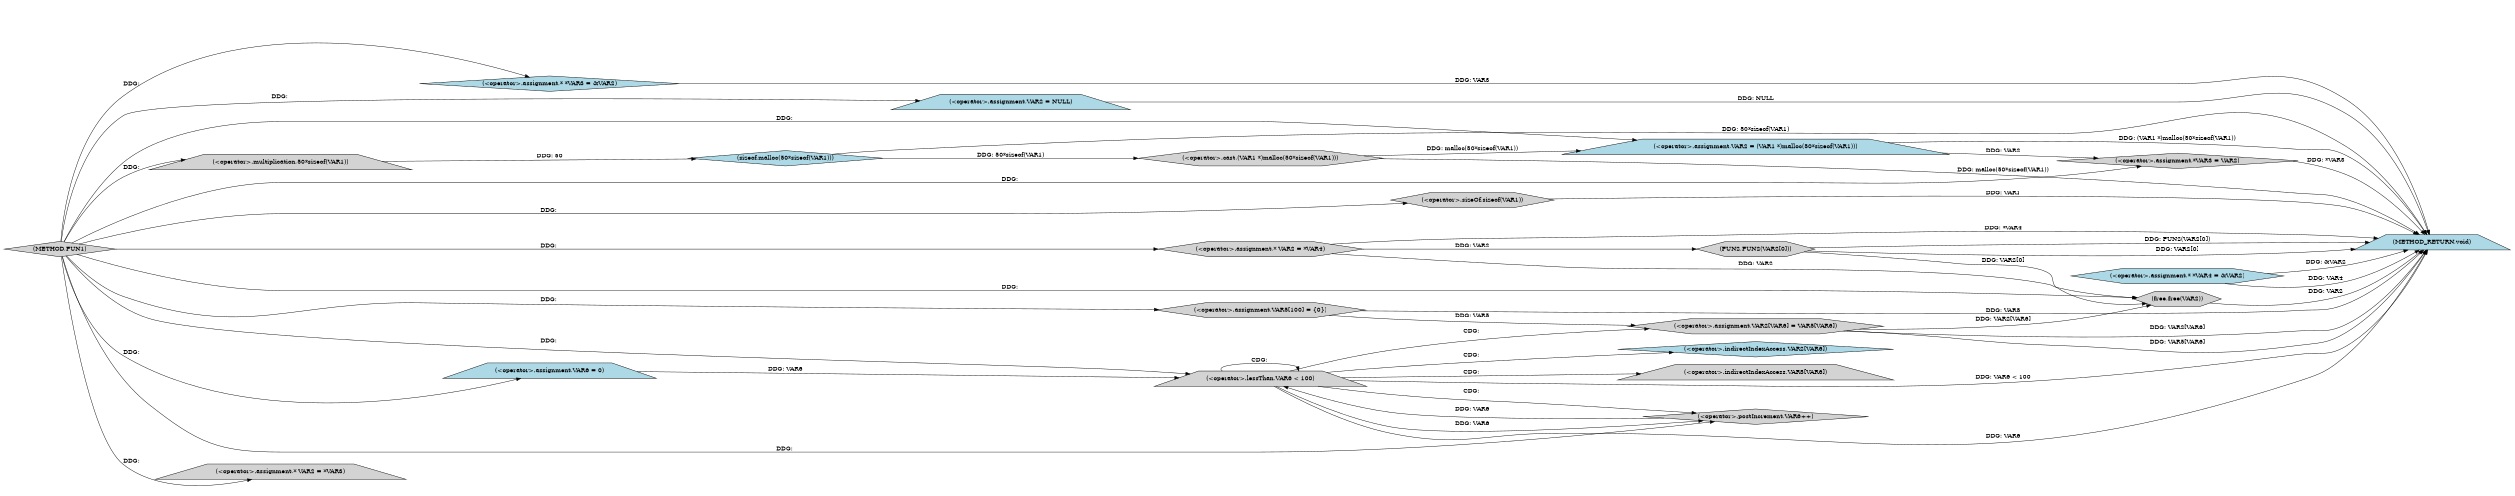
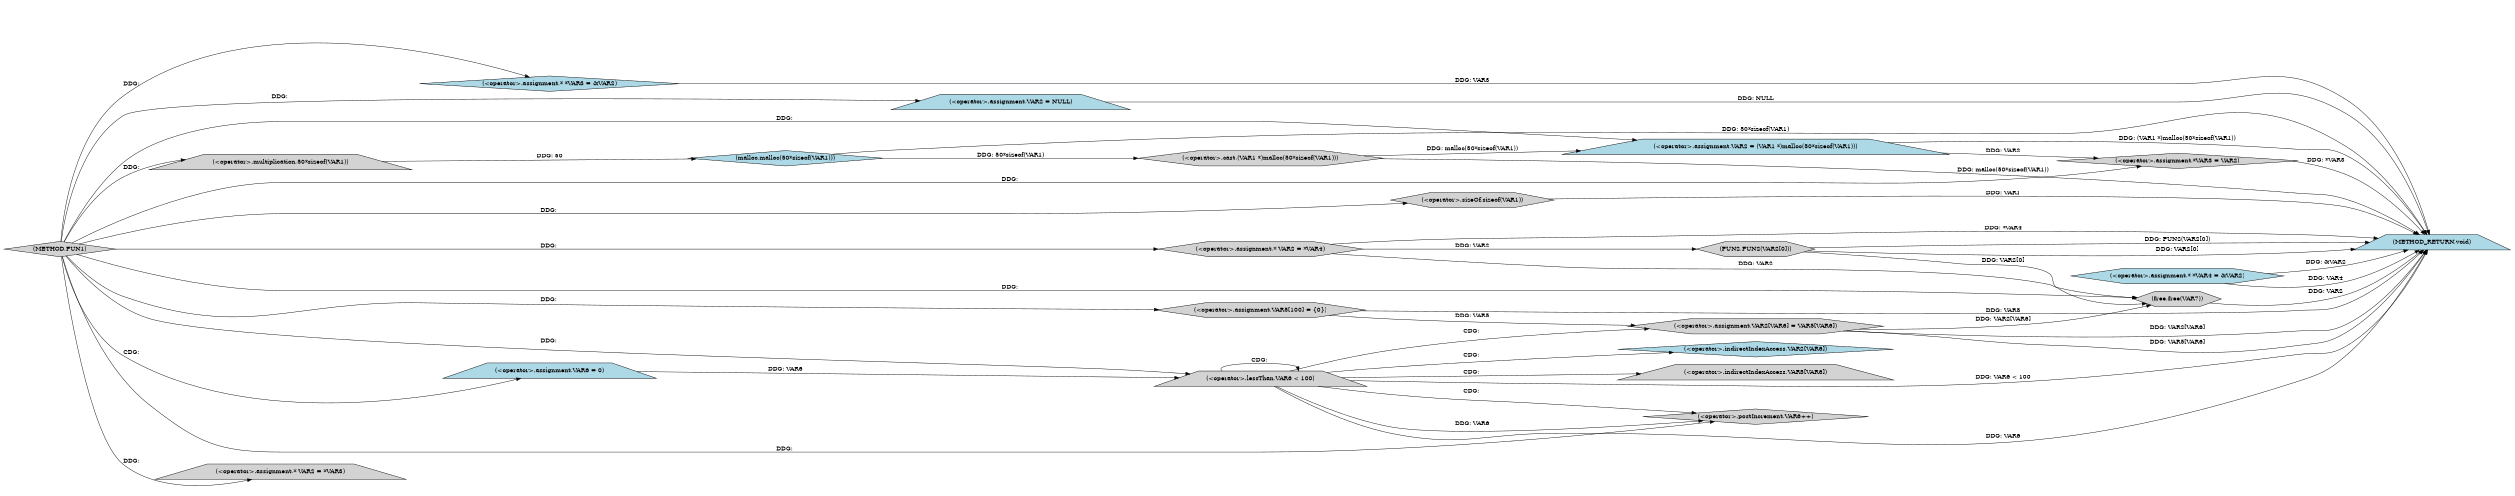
(785, 158) -> (785, 158)
(2177, 299) -> (2177, 299)
(132, 352) -> (132, 352)
(1474, 417) -> none
